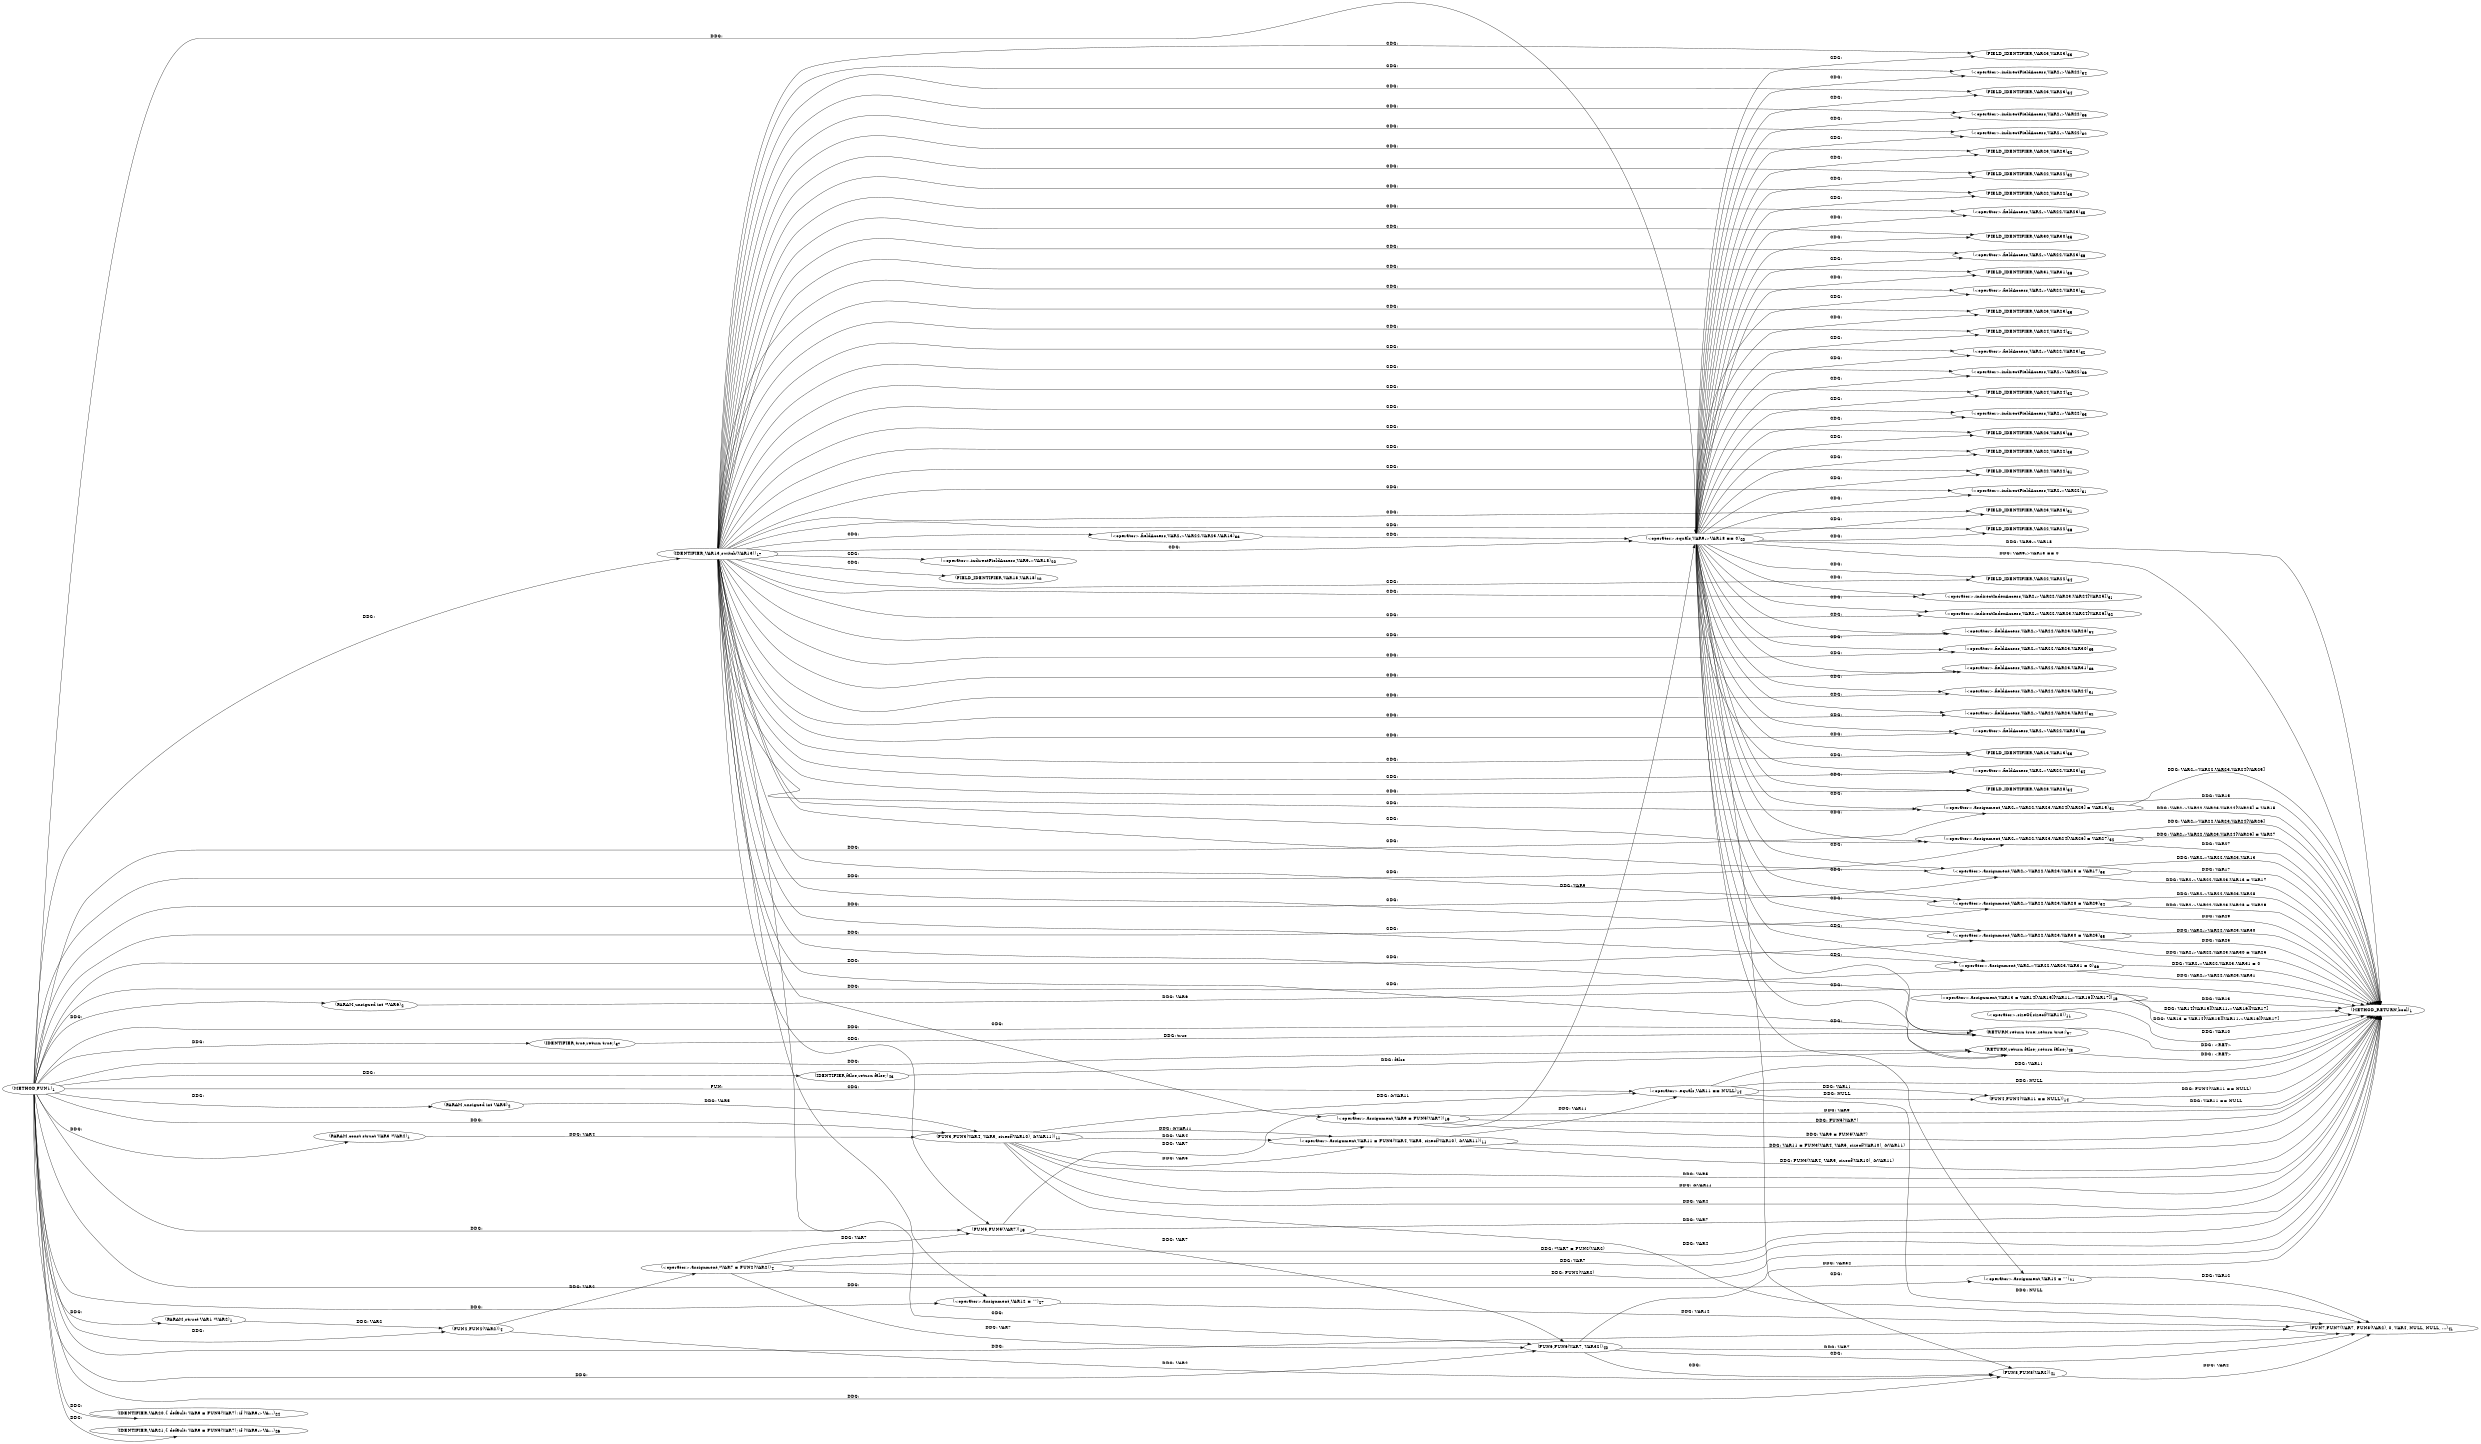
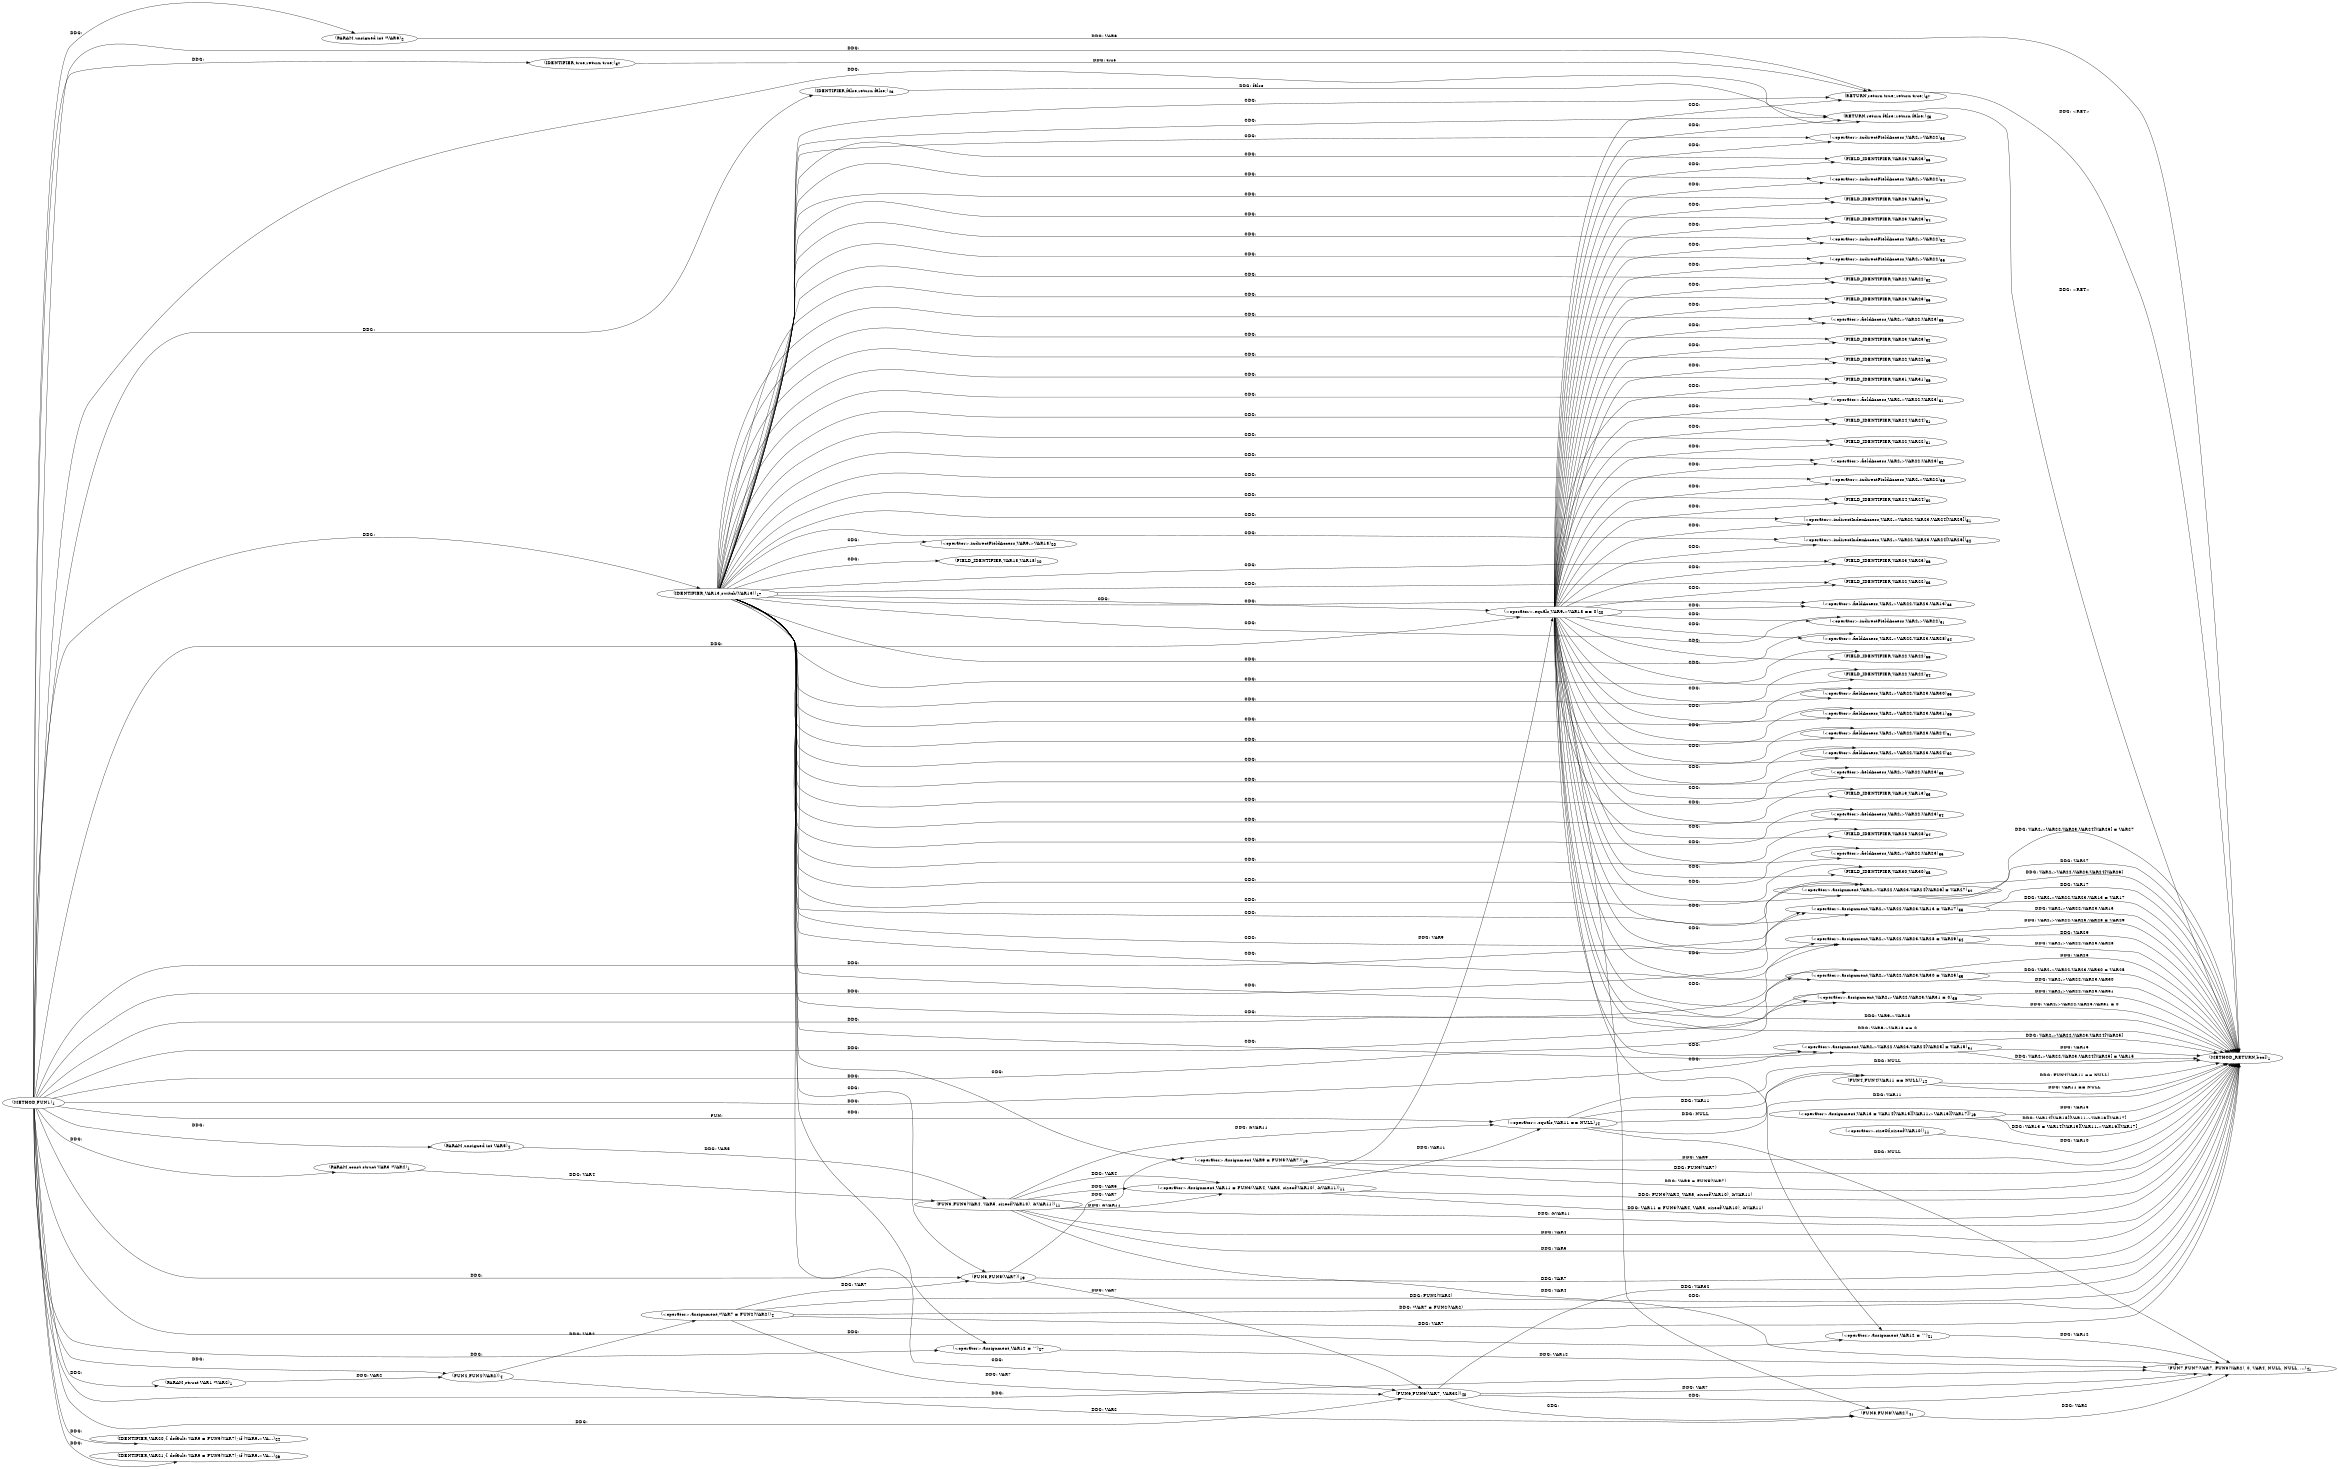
(1443, 538) -> (1711, 608)
(492, 1123) -> none
(891, 1399) -> none
